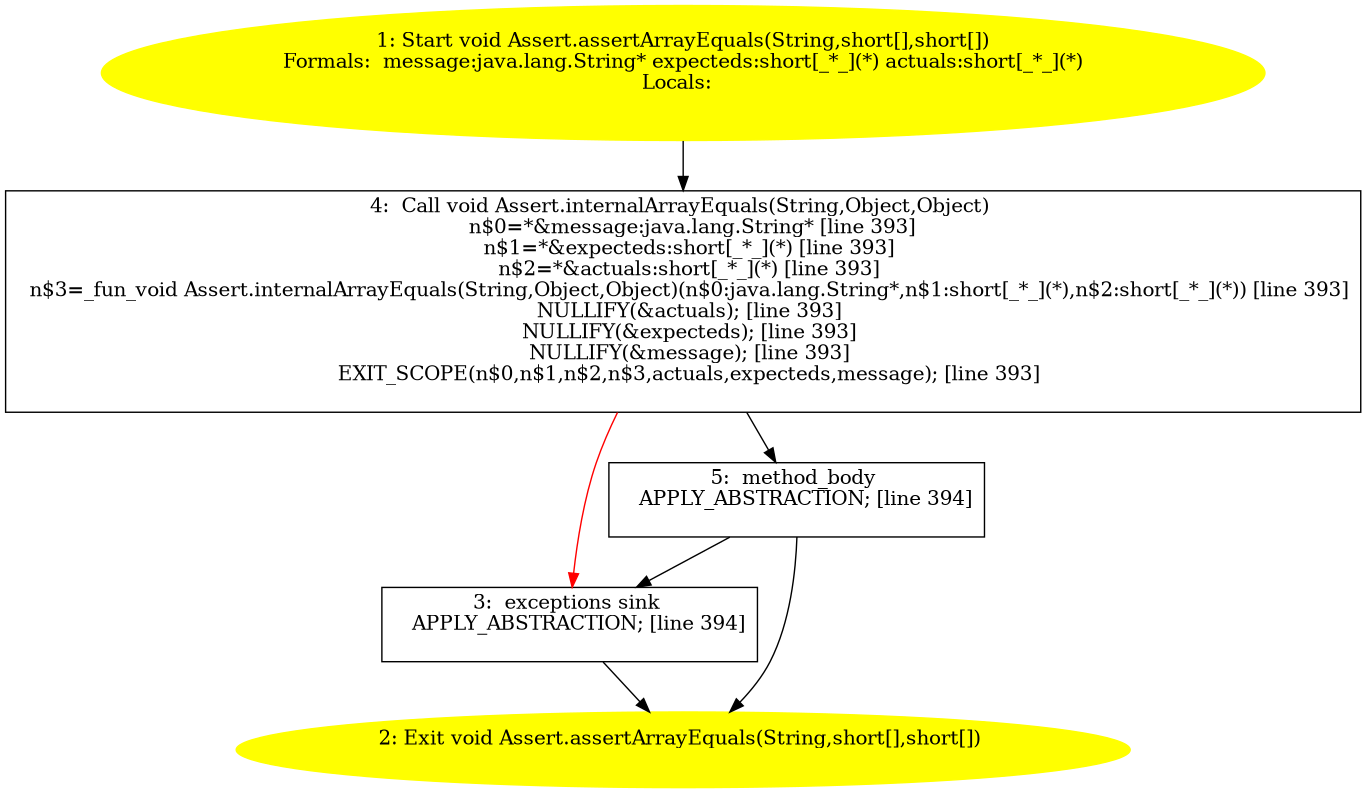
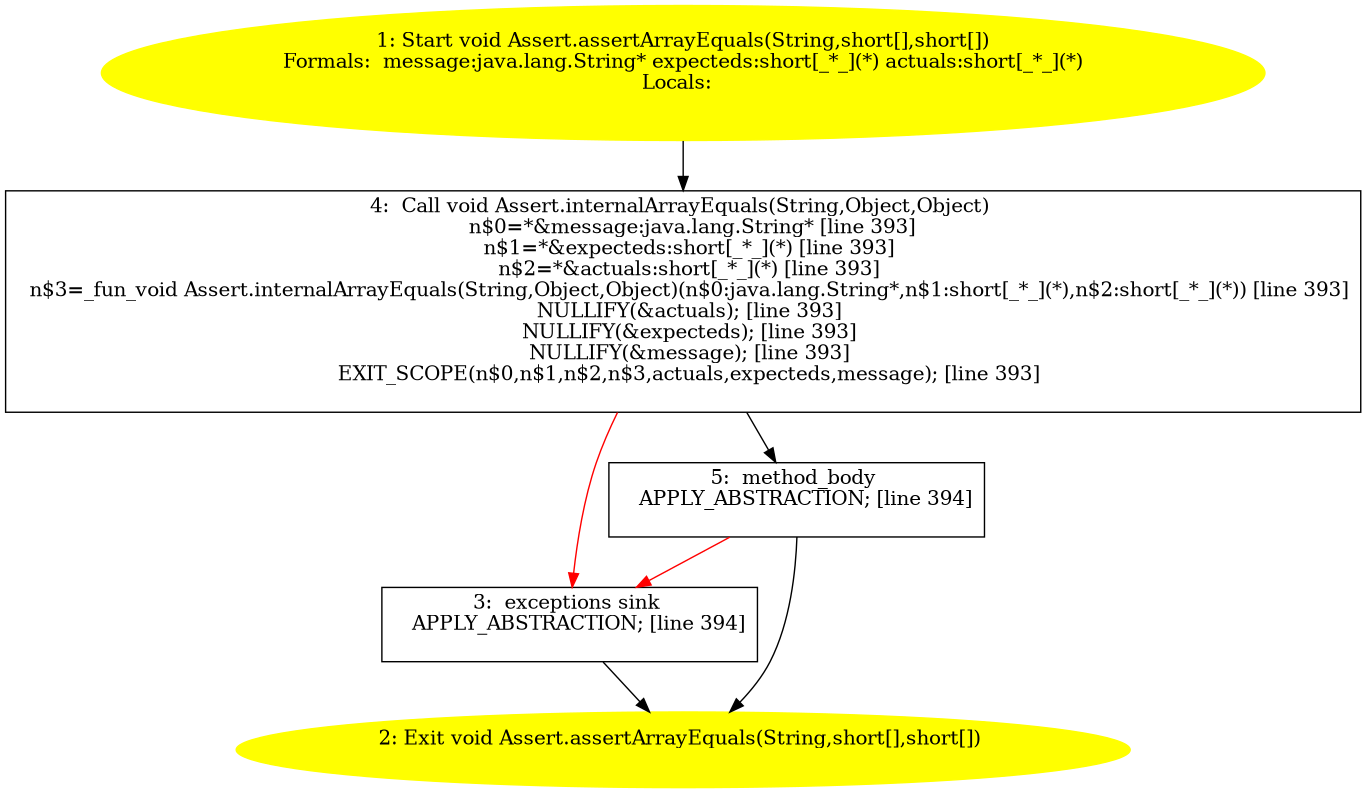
(689, 559) -> (689, 559)
